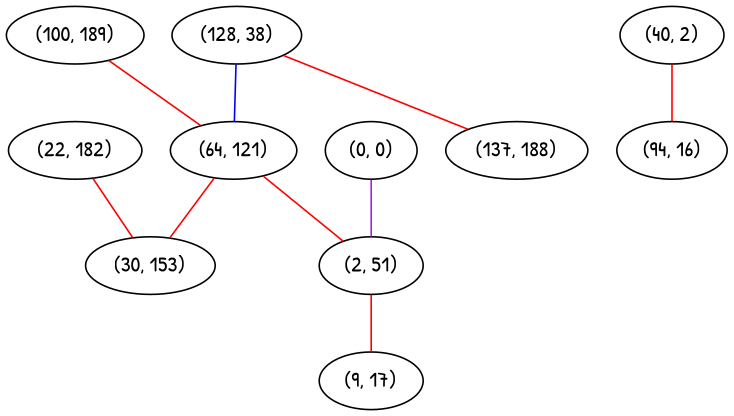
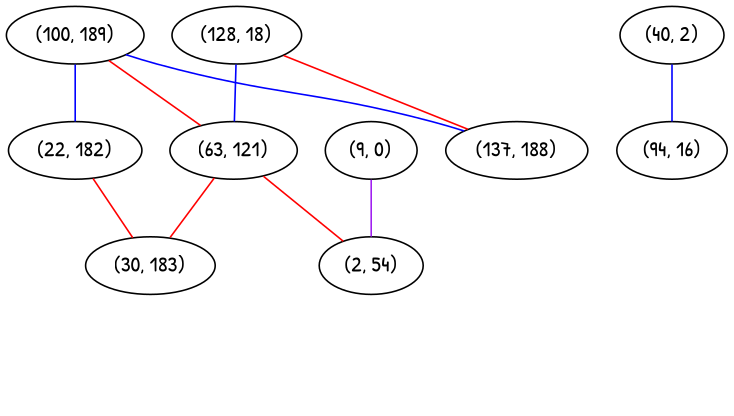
(237, 35) -> (237, 35)
none -> (75, 93)
none -> (295, 93)
(672, 93) -> (672, 93)
(234, 150) -> (234, 150)
(371, 150) -> (371, 150)
(150, 266) -> (150, 266)
(371, 266) -> (371, 266)
(371, 381) -> none
